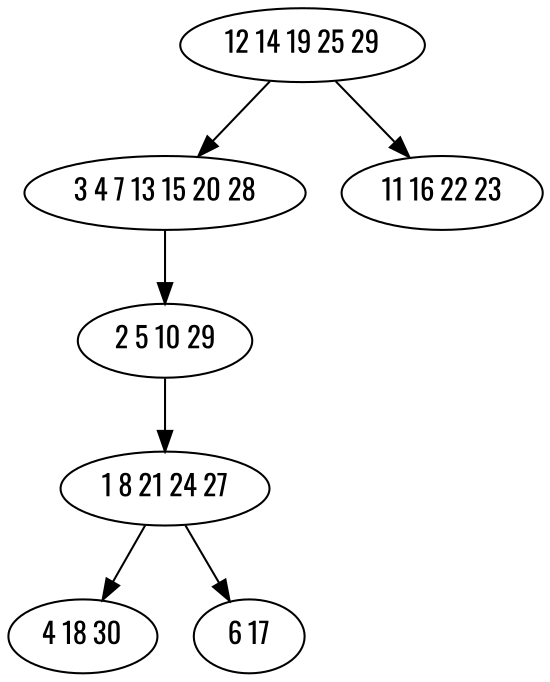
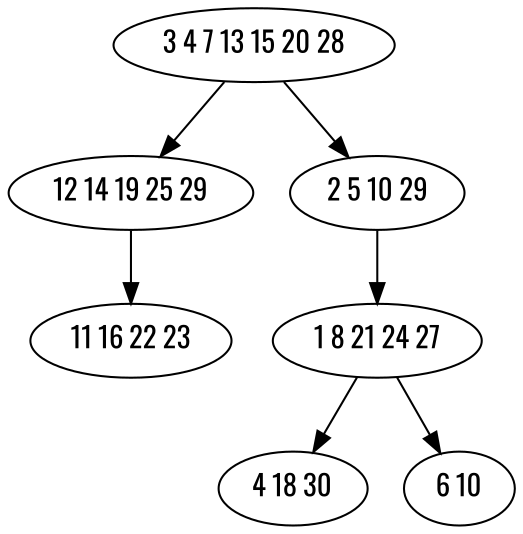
(241, 111) -> (199, 111)
(249, 636) -> (459, 489)
